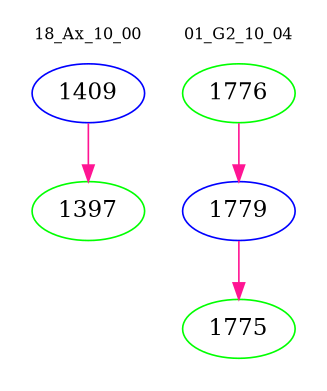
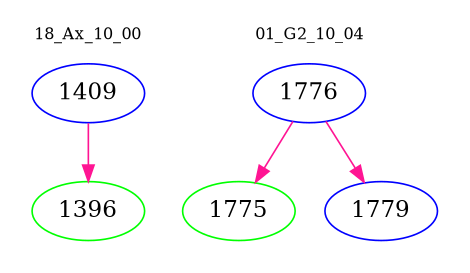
(239, 93) -> (309, 93)
(88, 211) -> (88, 211)
(239, 262) -> (279, 145)
